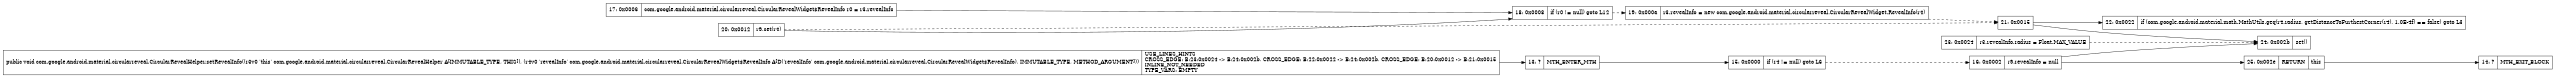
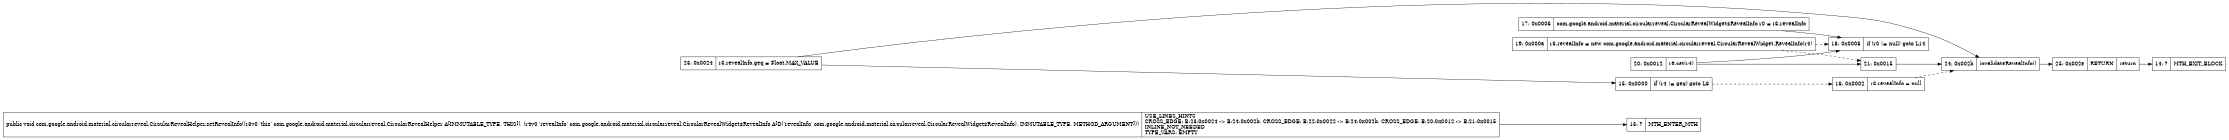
(1580, 13) -> (1896, 44)
(1617, 13) -> (1820, 44)
(2284, 23) -> none
(1420, 26) -> (1777, 64)
(2033, 42) -> (769, 63)
(2302, 42) -> (2008, 64)
(2172, 43) -> (1389, 7)
(2158, 49) -> (1933, 74)
(1795, 62) -> (1681, 84)
(2033, 62) -> (1896, 84)
(2316, 62) -> (2128, 64)
(1662, 63) -> (1217, 74)
(2151, 63) -> (2044, 64)
